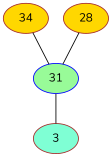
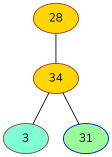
(71, 48) -> (56, 48)
(56, 109) -> (41, 109)
